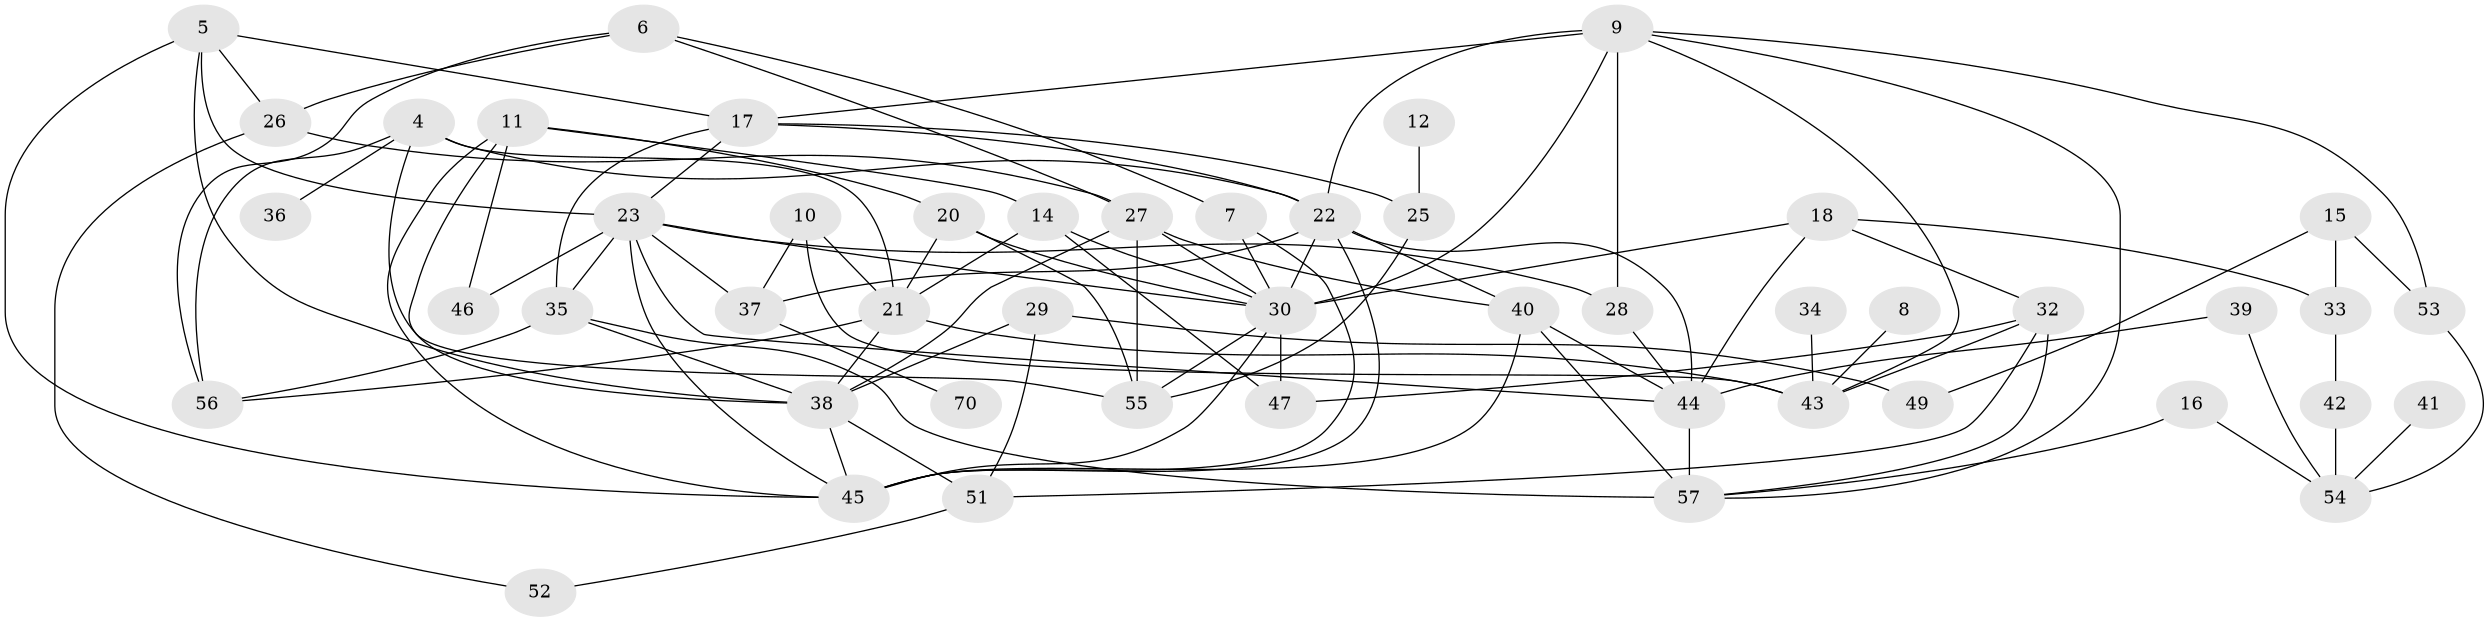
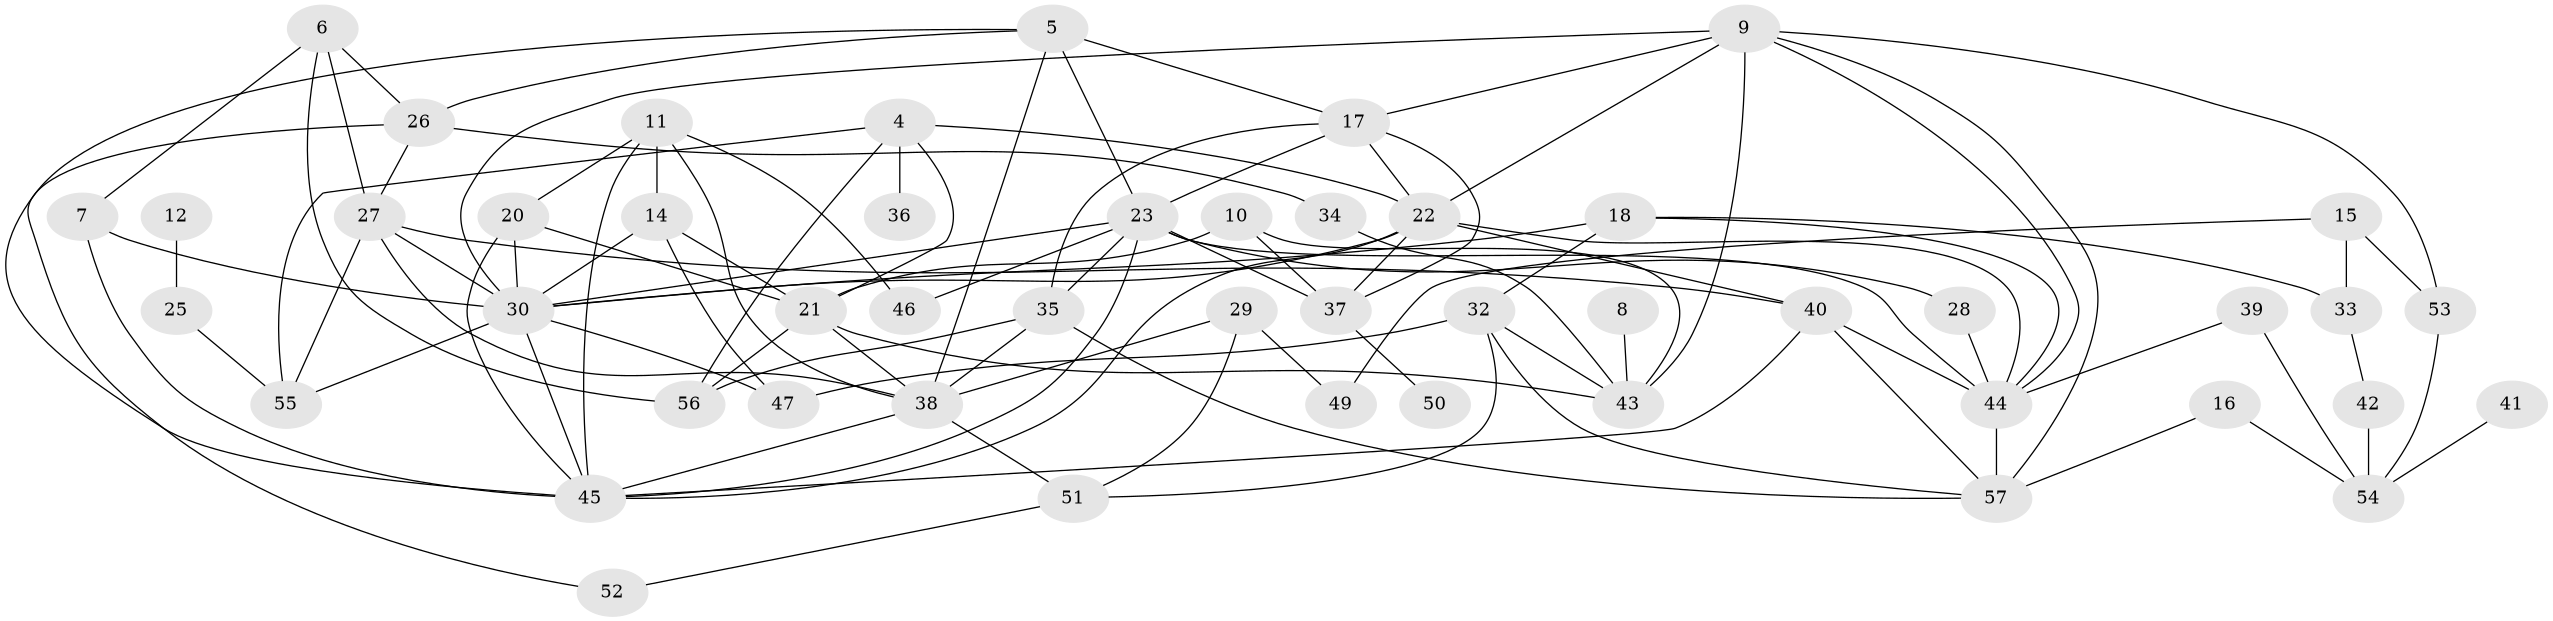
(1088, 142) -> (1480, 217)
none -> (860, 154)
(1618, 170) -> (1990, 181)
(1091, 294) -> (480, 355)
(966, 405) -> (1435, 405)
